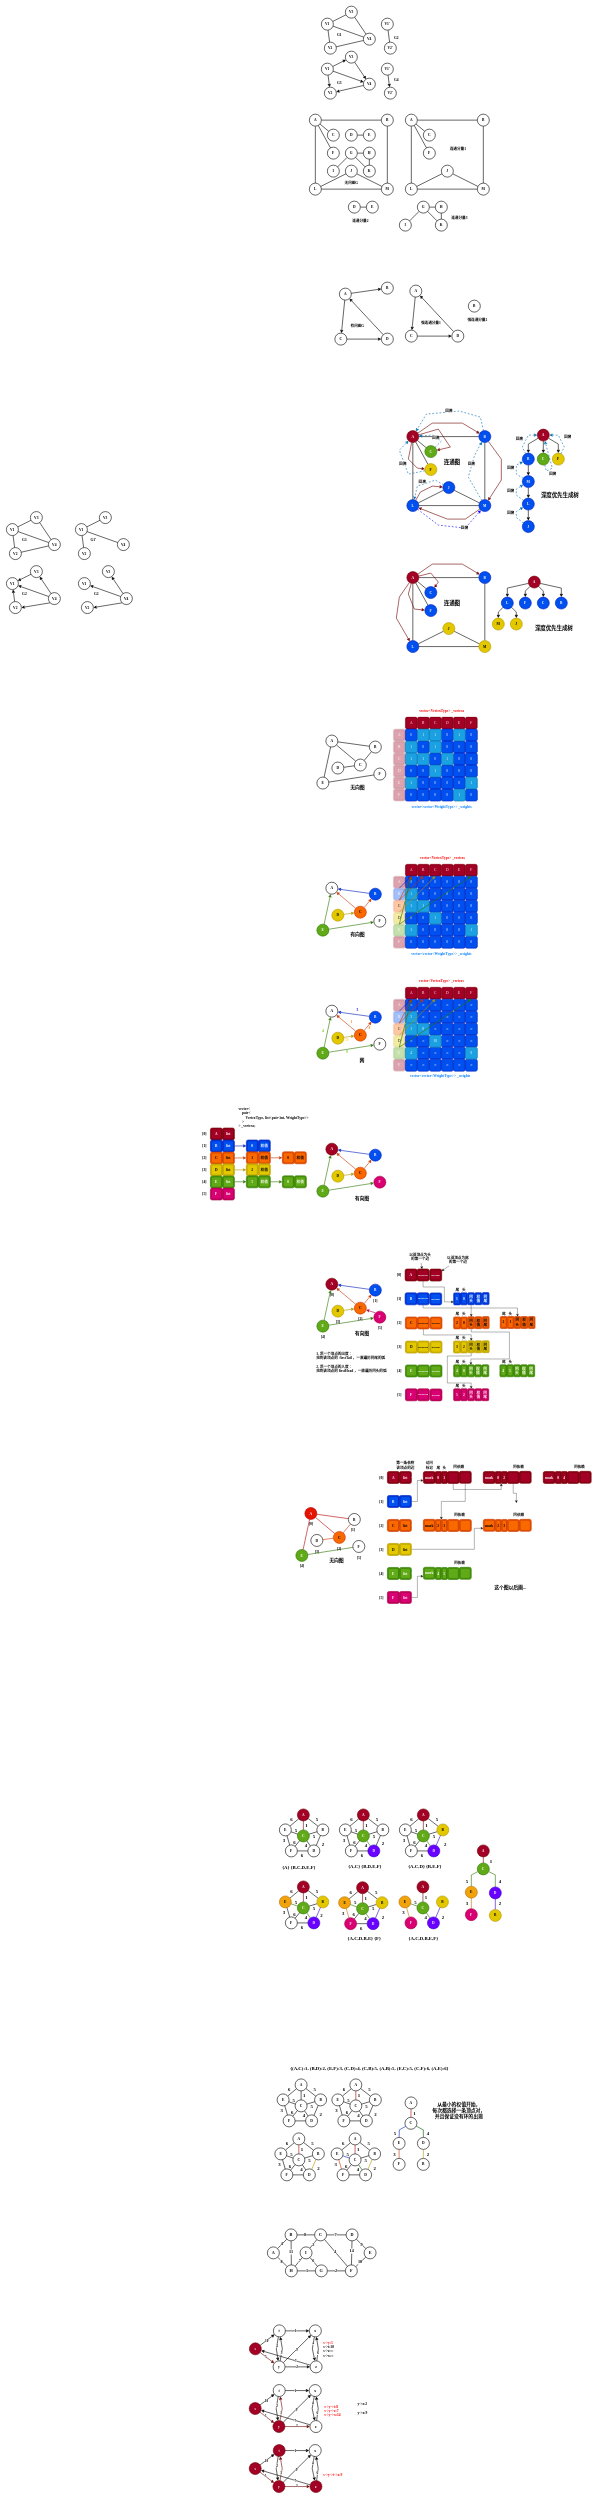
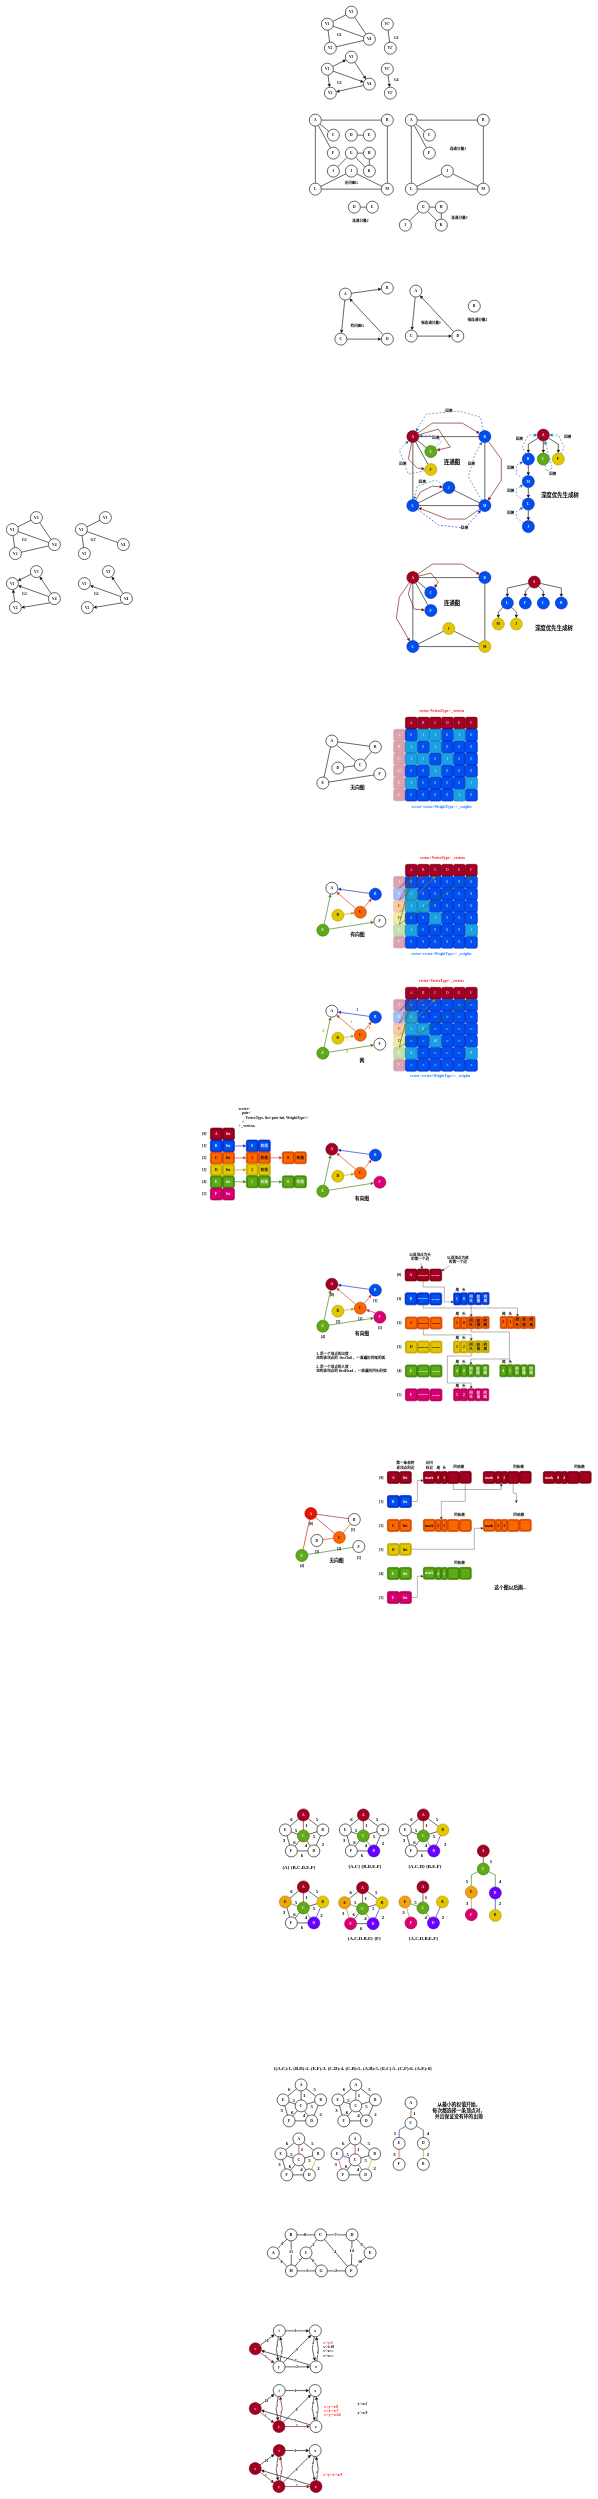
(369, 2069) -> (353, 2069)
